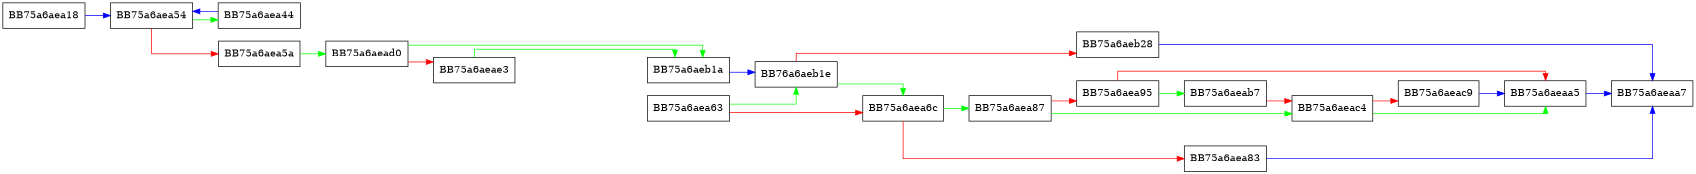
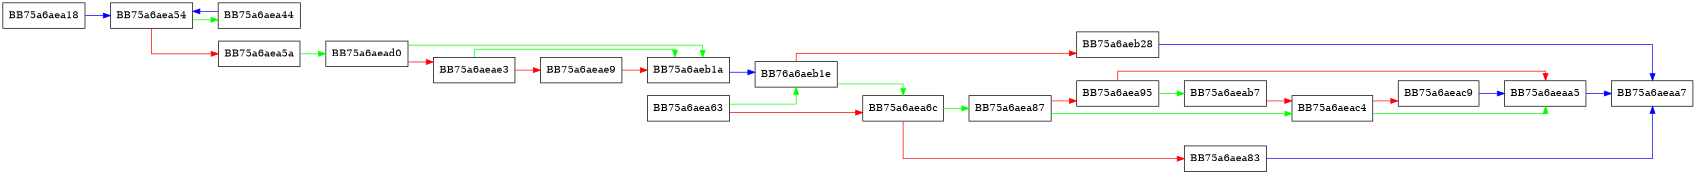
none -> (581, 70)
